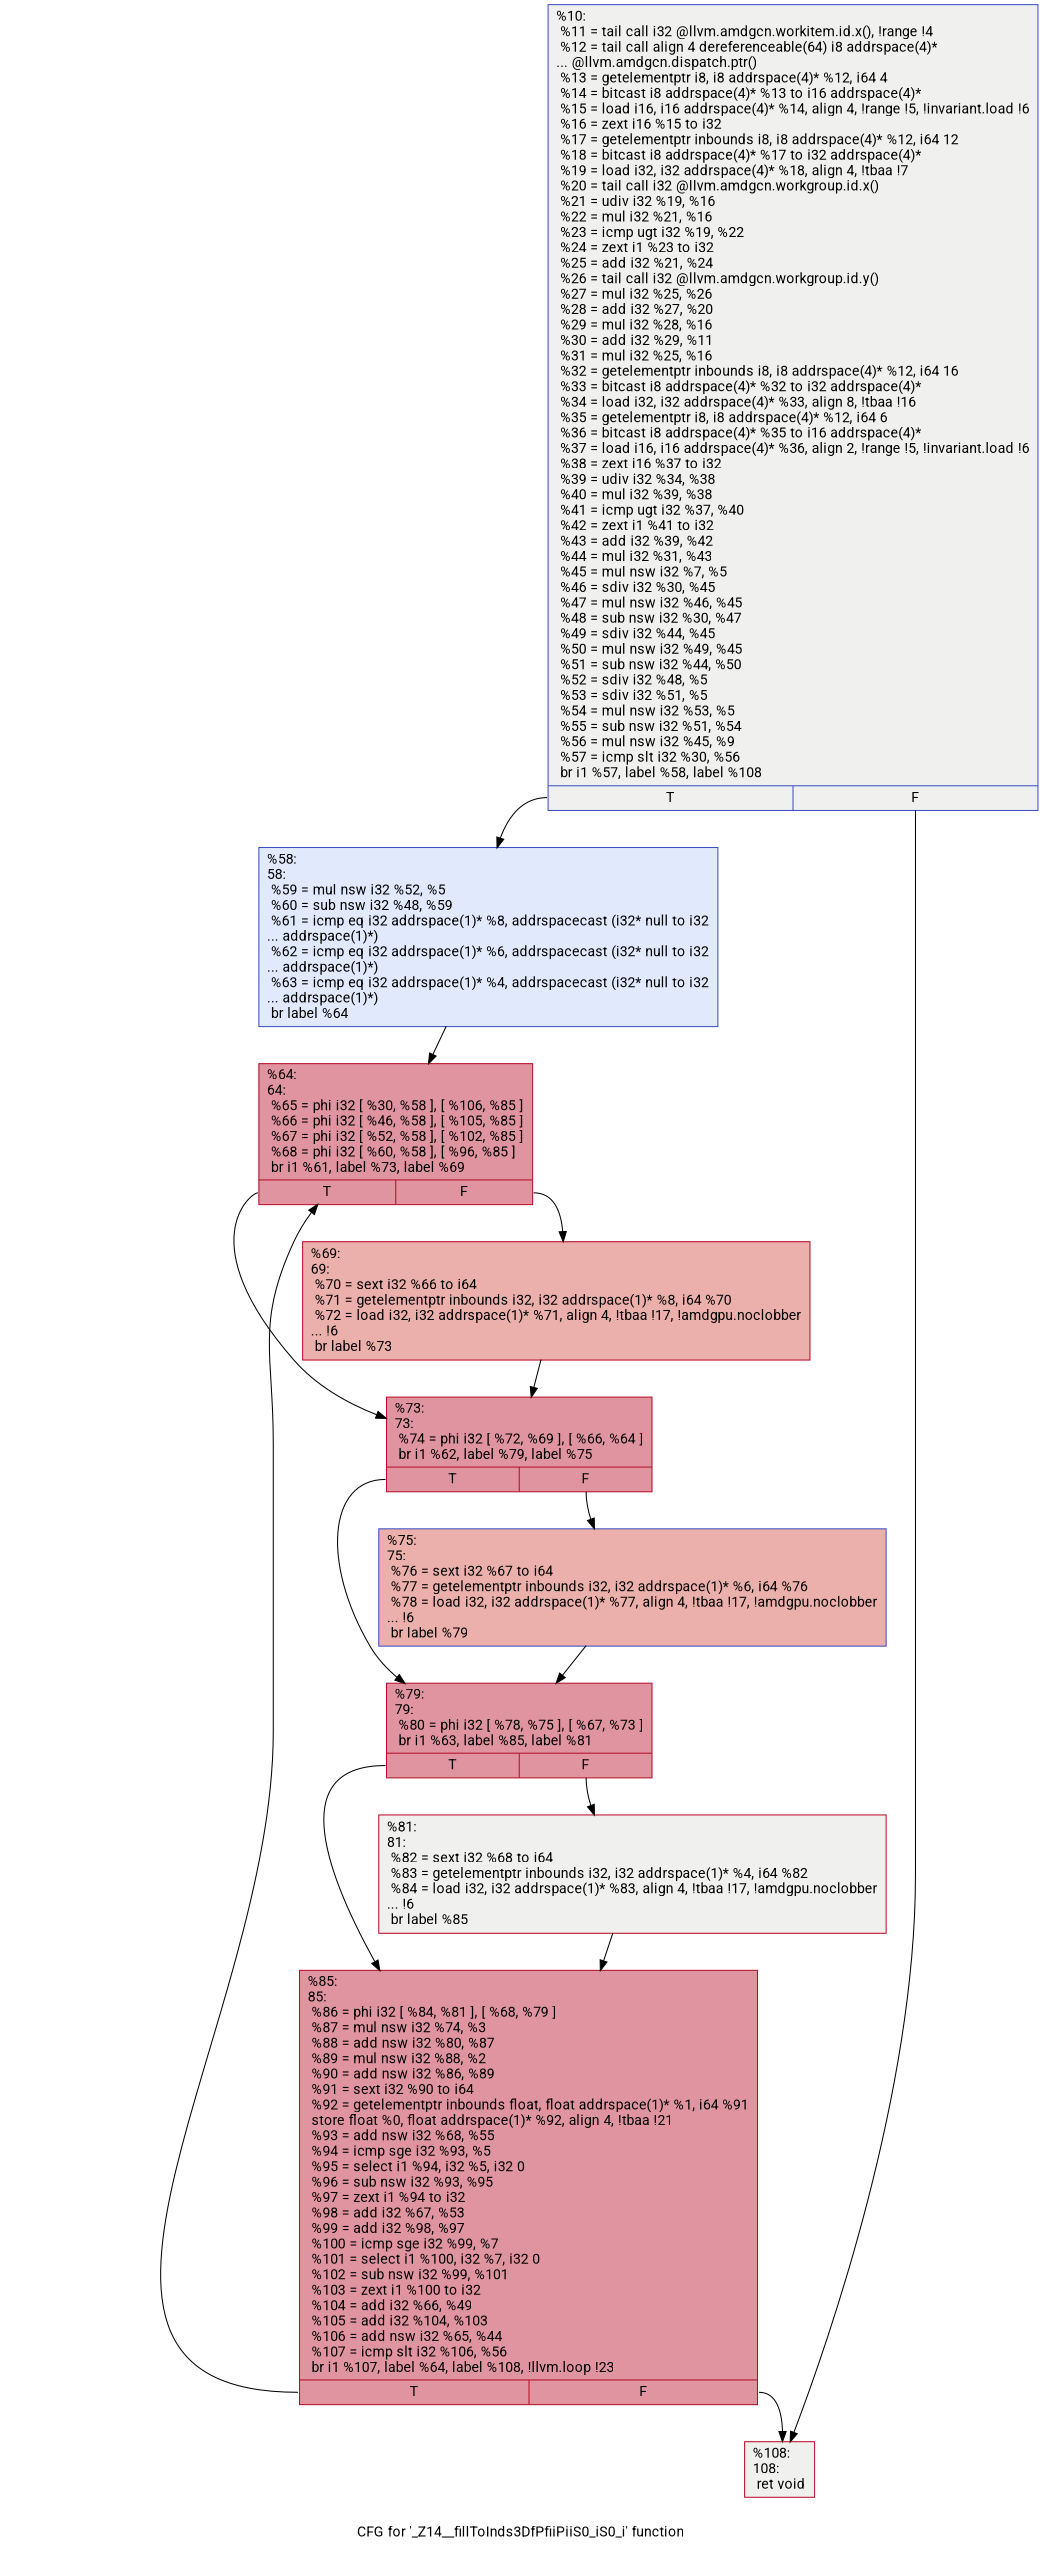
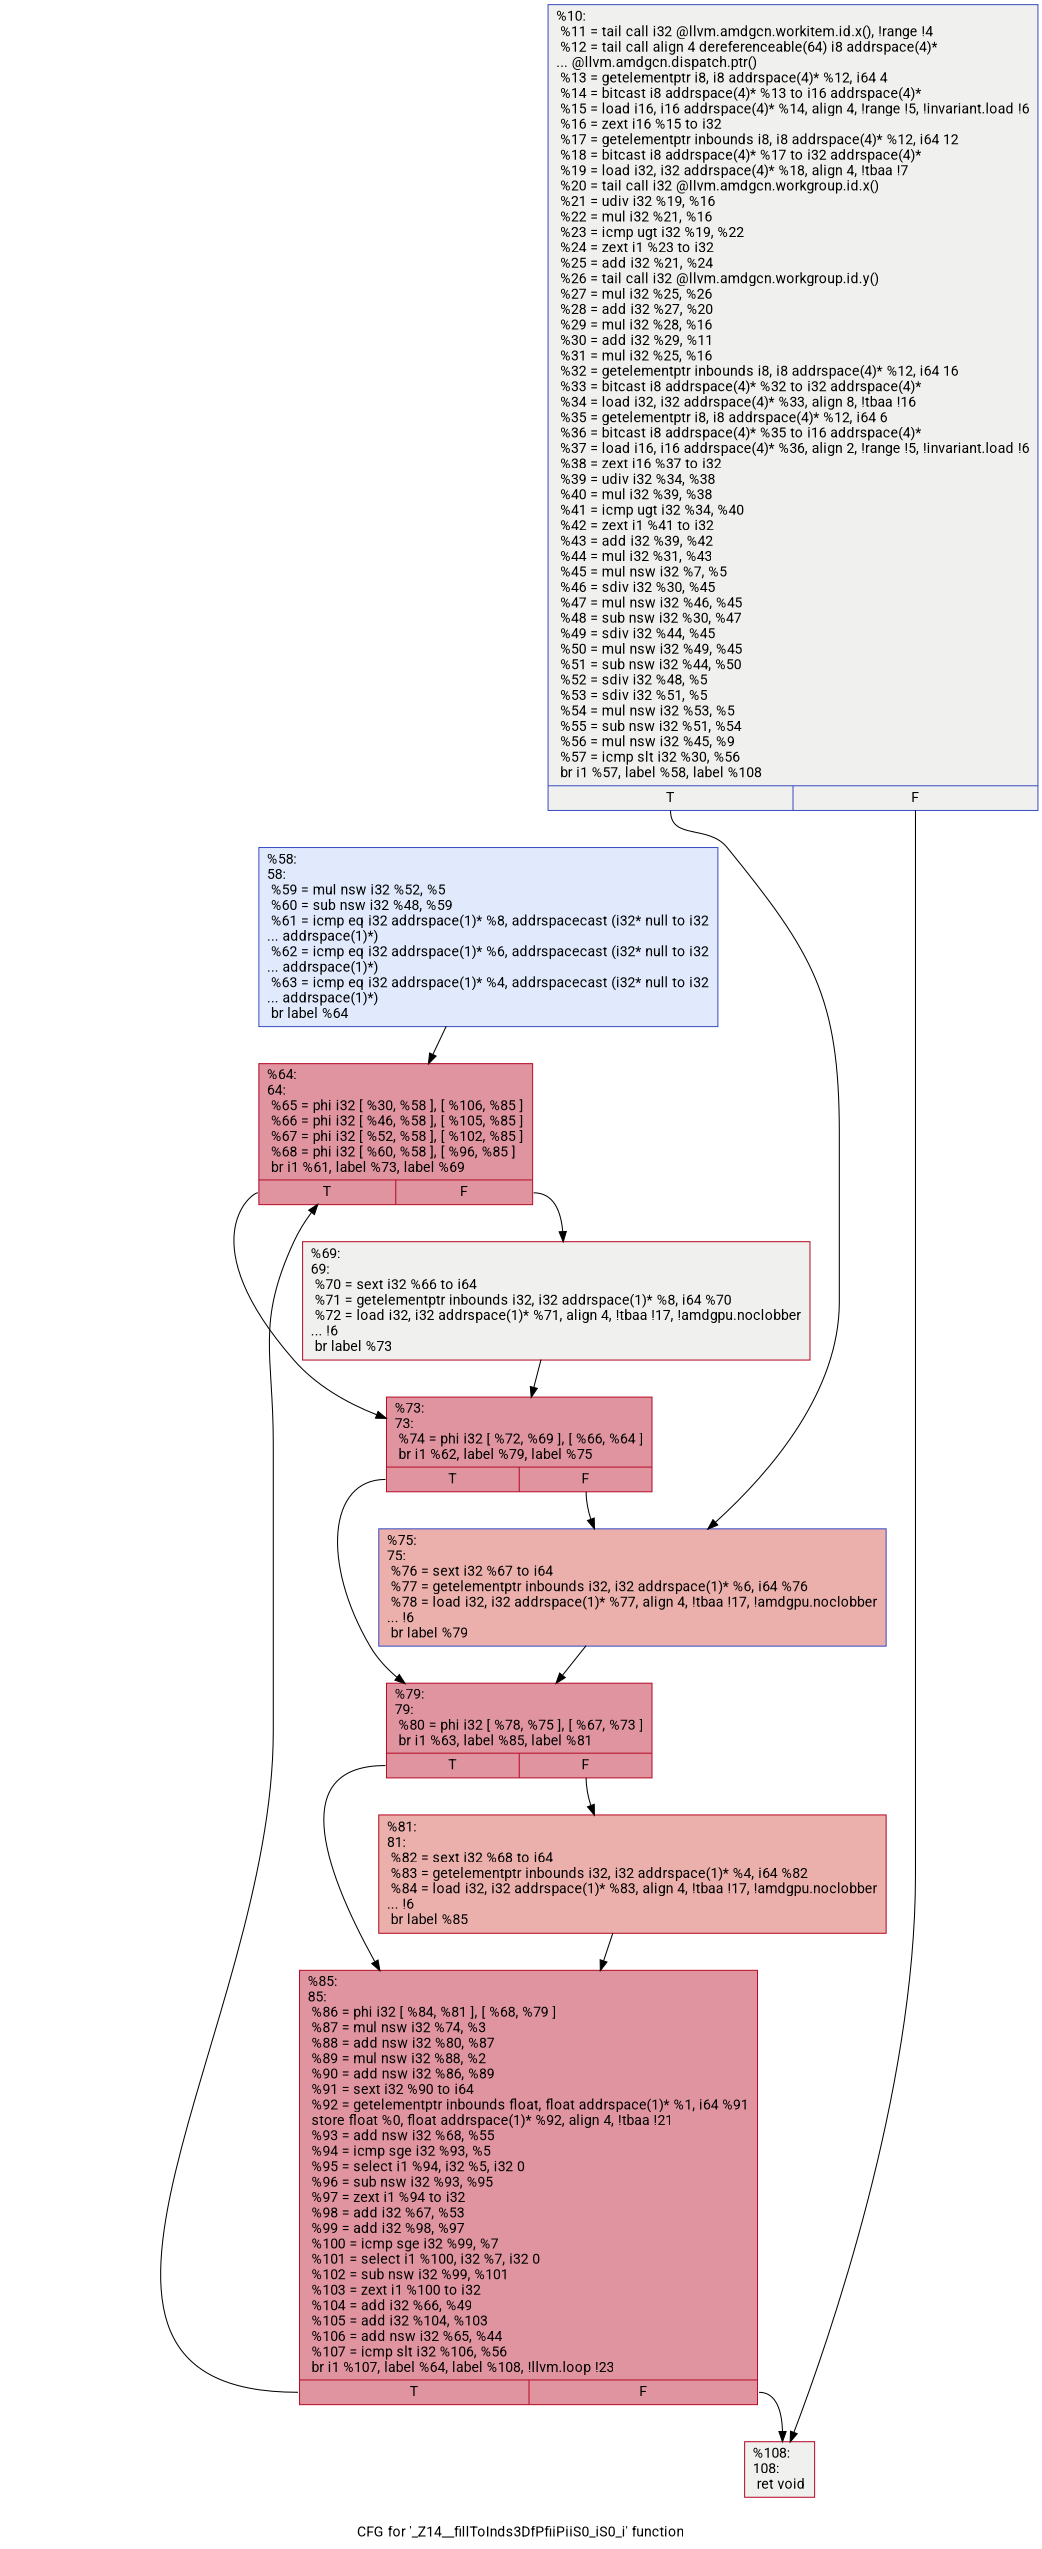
(650, 510) -> (650, 510)
(517, 810) -> (839, 1153)
(556, 1301) -> (556, 1301)
(632, 1874) -> (632, 1874)
